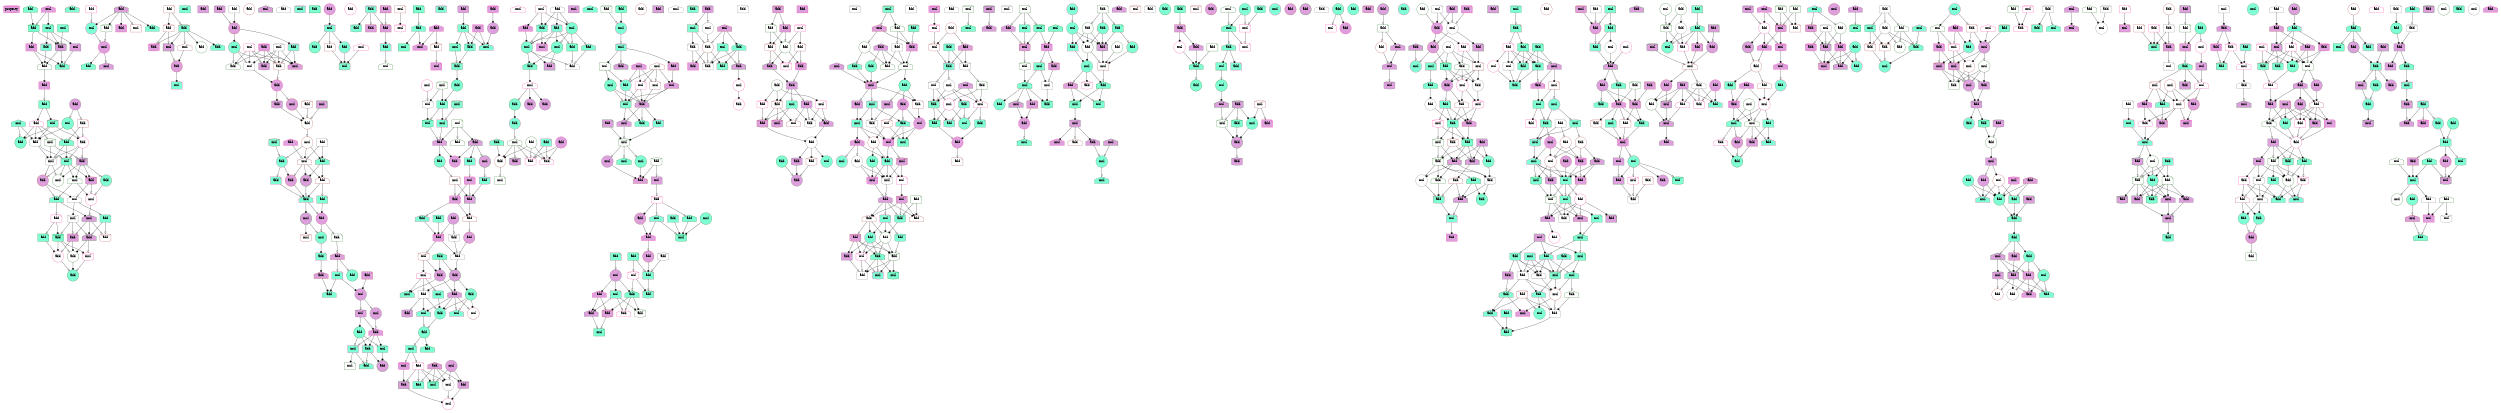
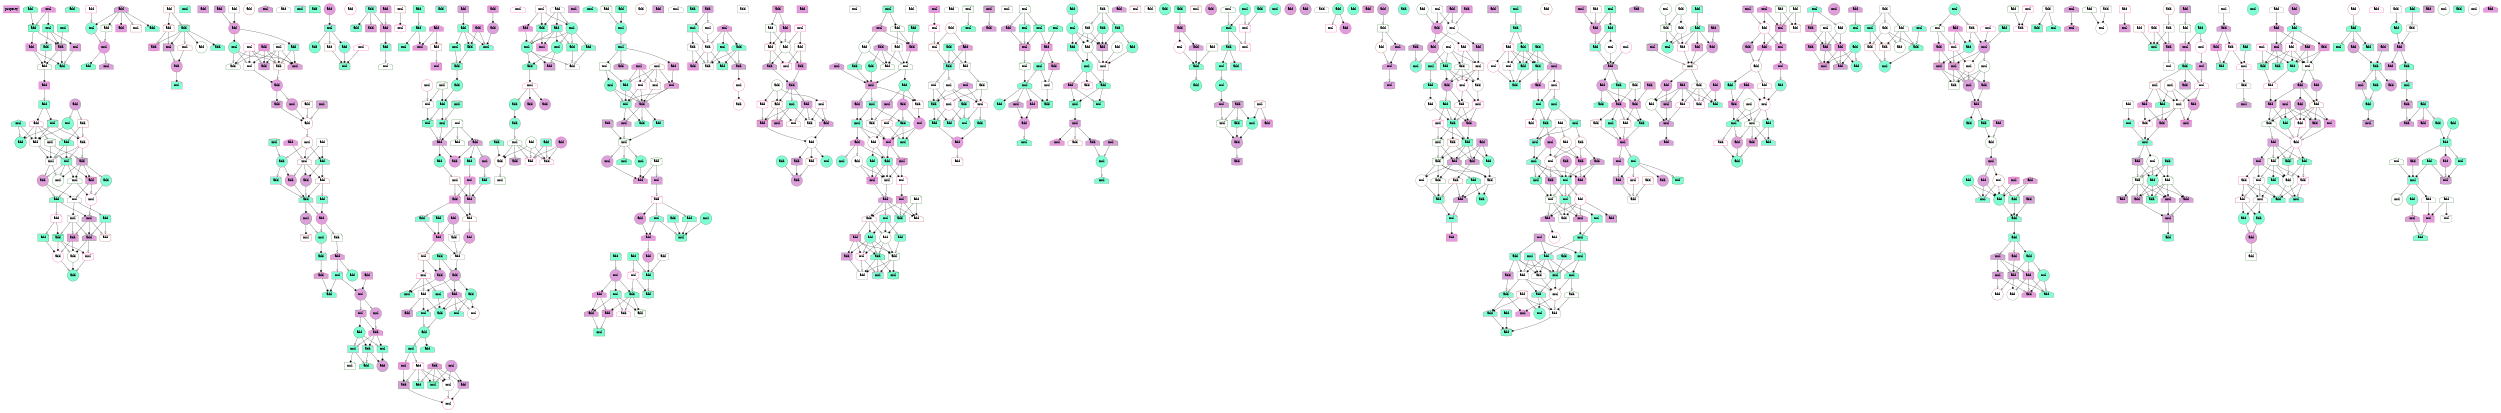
(12, 9) -> (12, 9)
